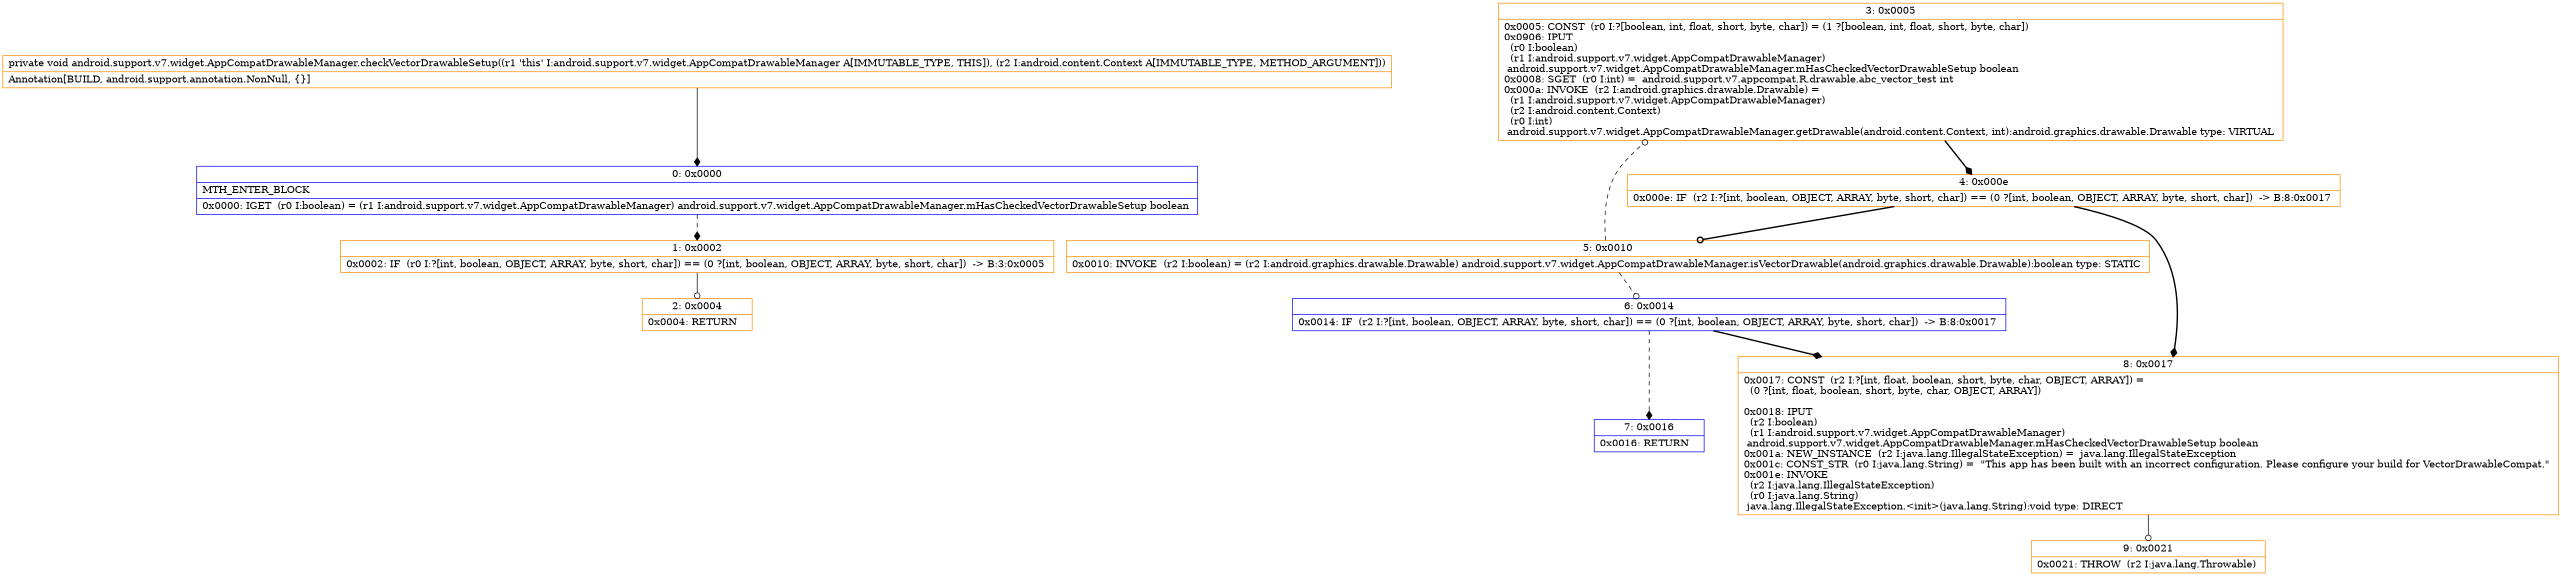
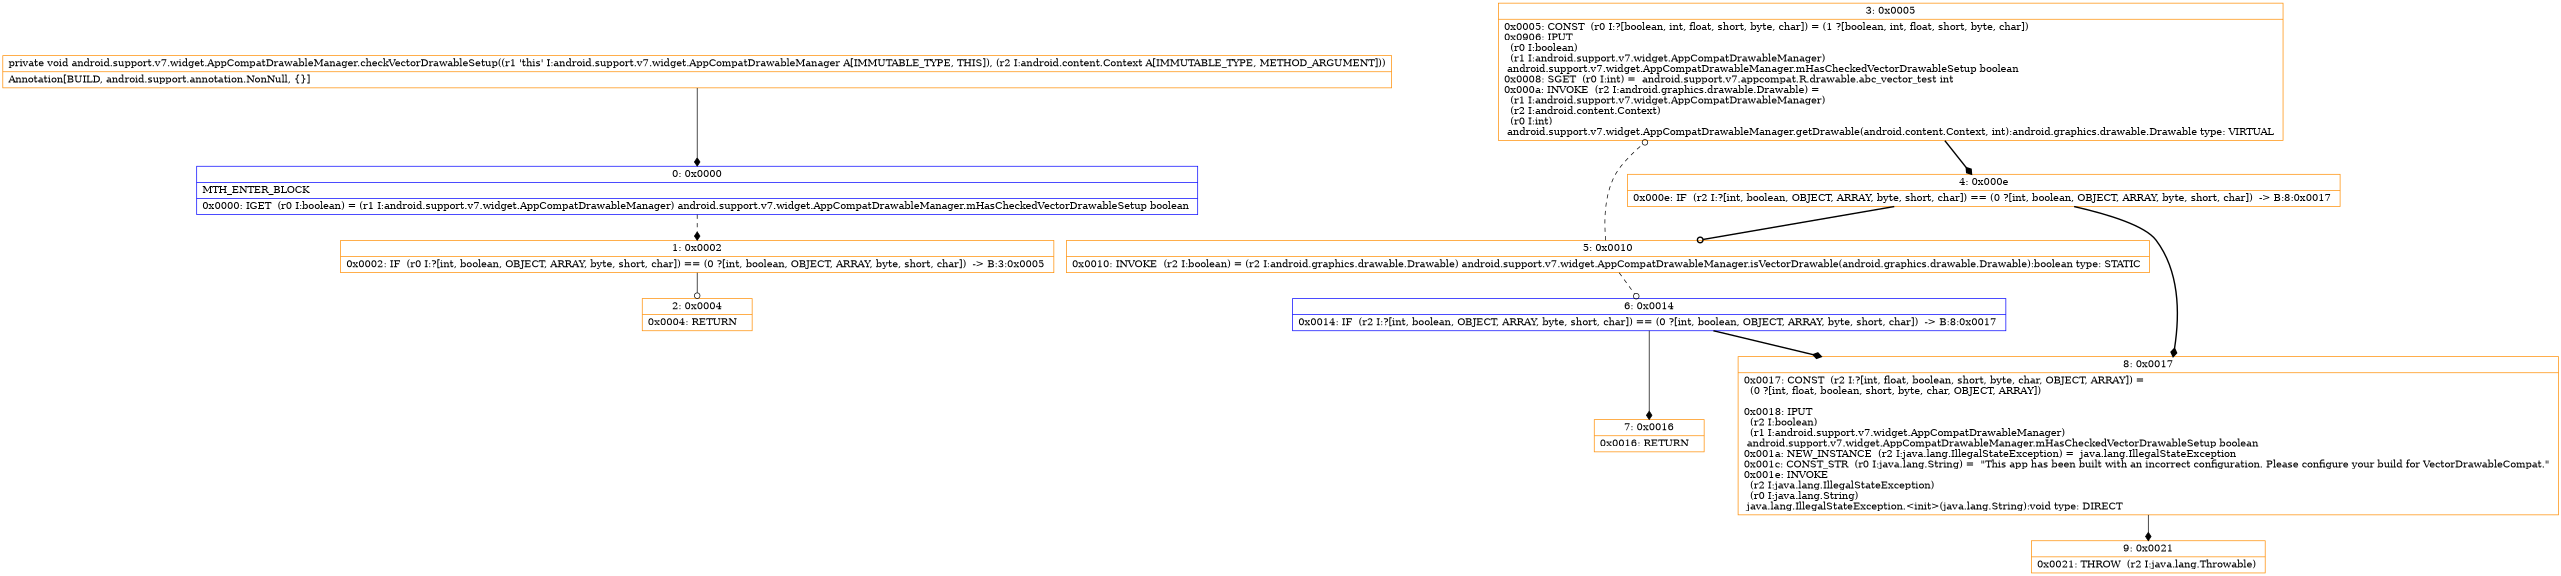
(1649, 371) -> (1649, 371)
(1649, 436) -> (1649, 436)
(2148, 525) -> (2148, 524)
